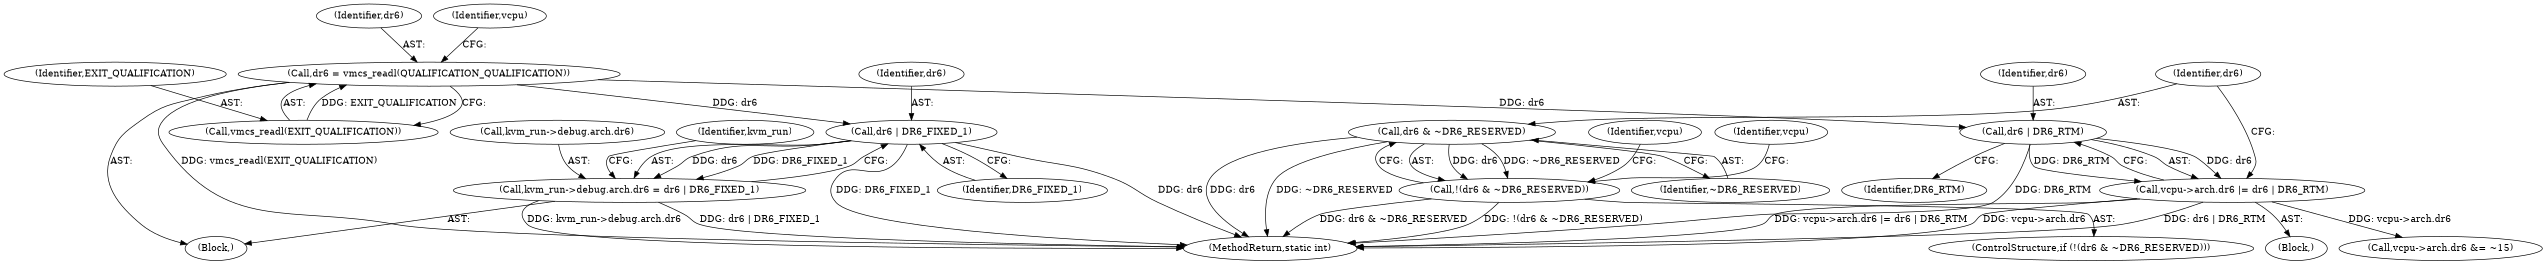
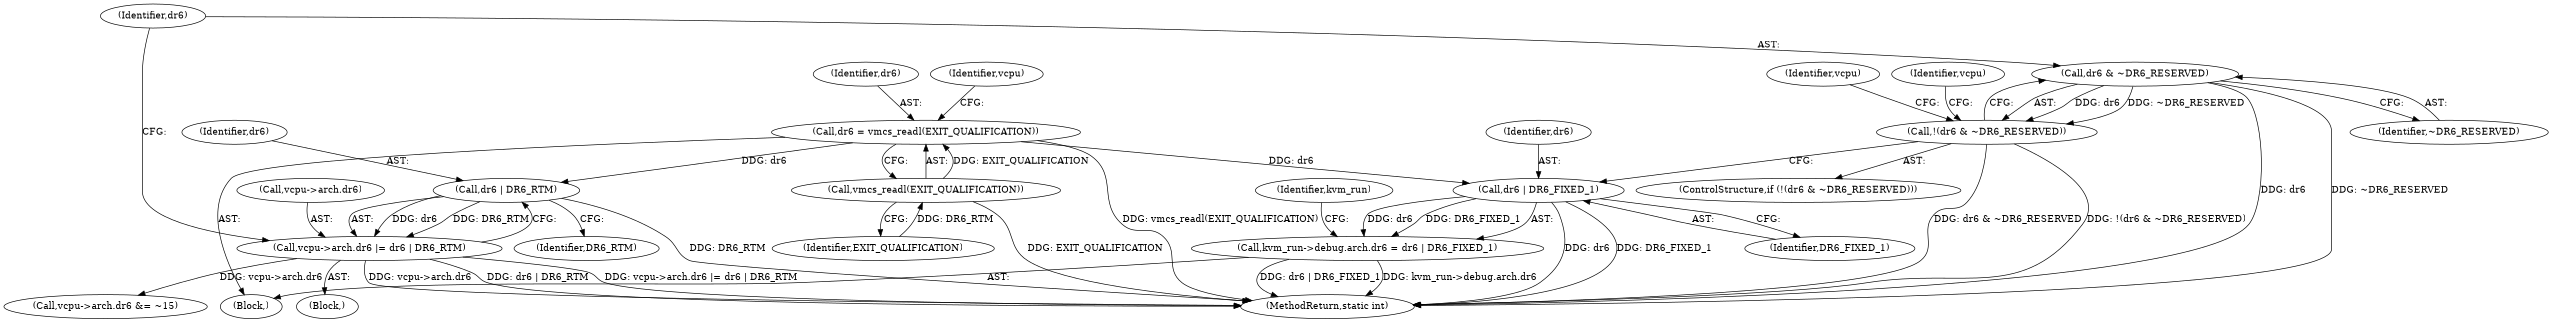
(429, 74) -> (926, 132)
(233, 103) -> (956, 219)
(557, 132) -> none
(819, 173) -> (1762, 161)
none -> (311, 190)
none -> (884, 214)
none -> (1092, 282)
